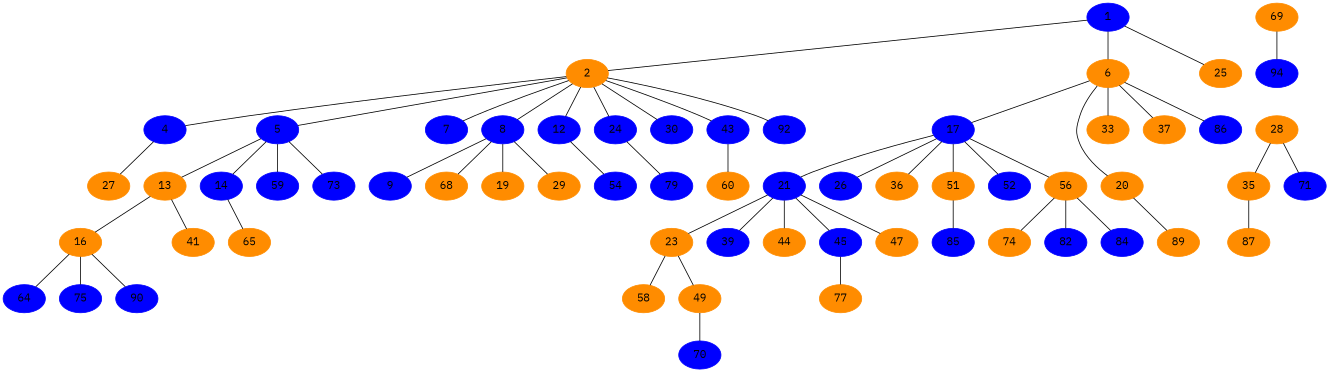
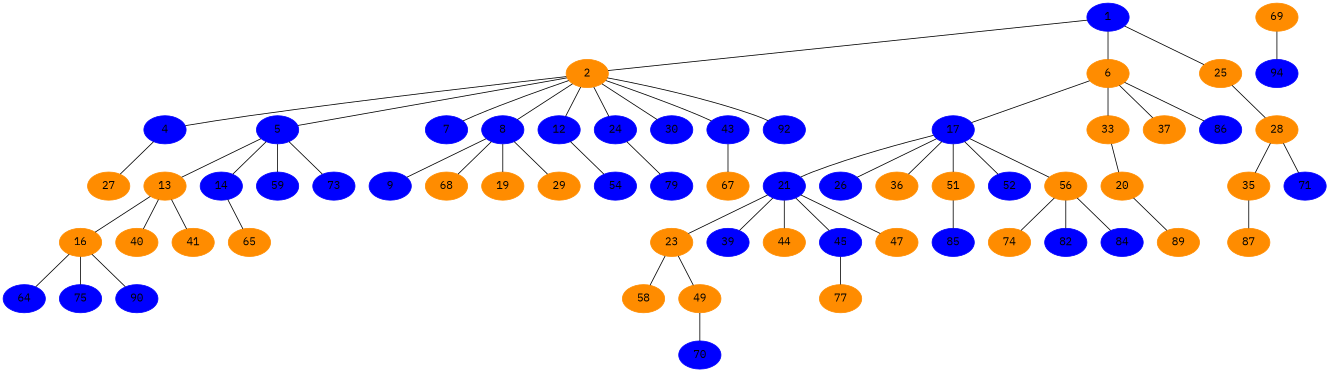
none -> (1249, 102)
(1077, 134) -> (1115, 158)
(728, 186) -> (728, 186)
none -> (137, 242)
